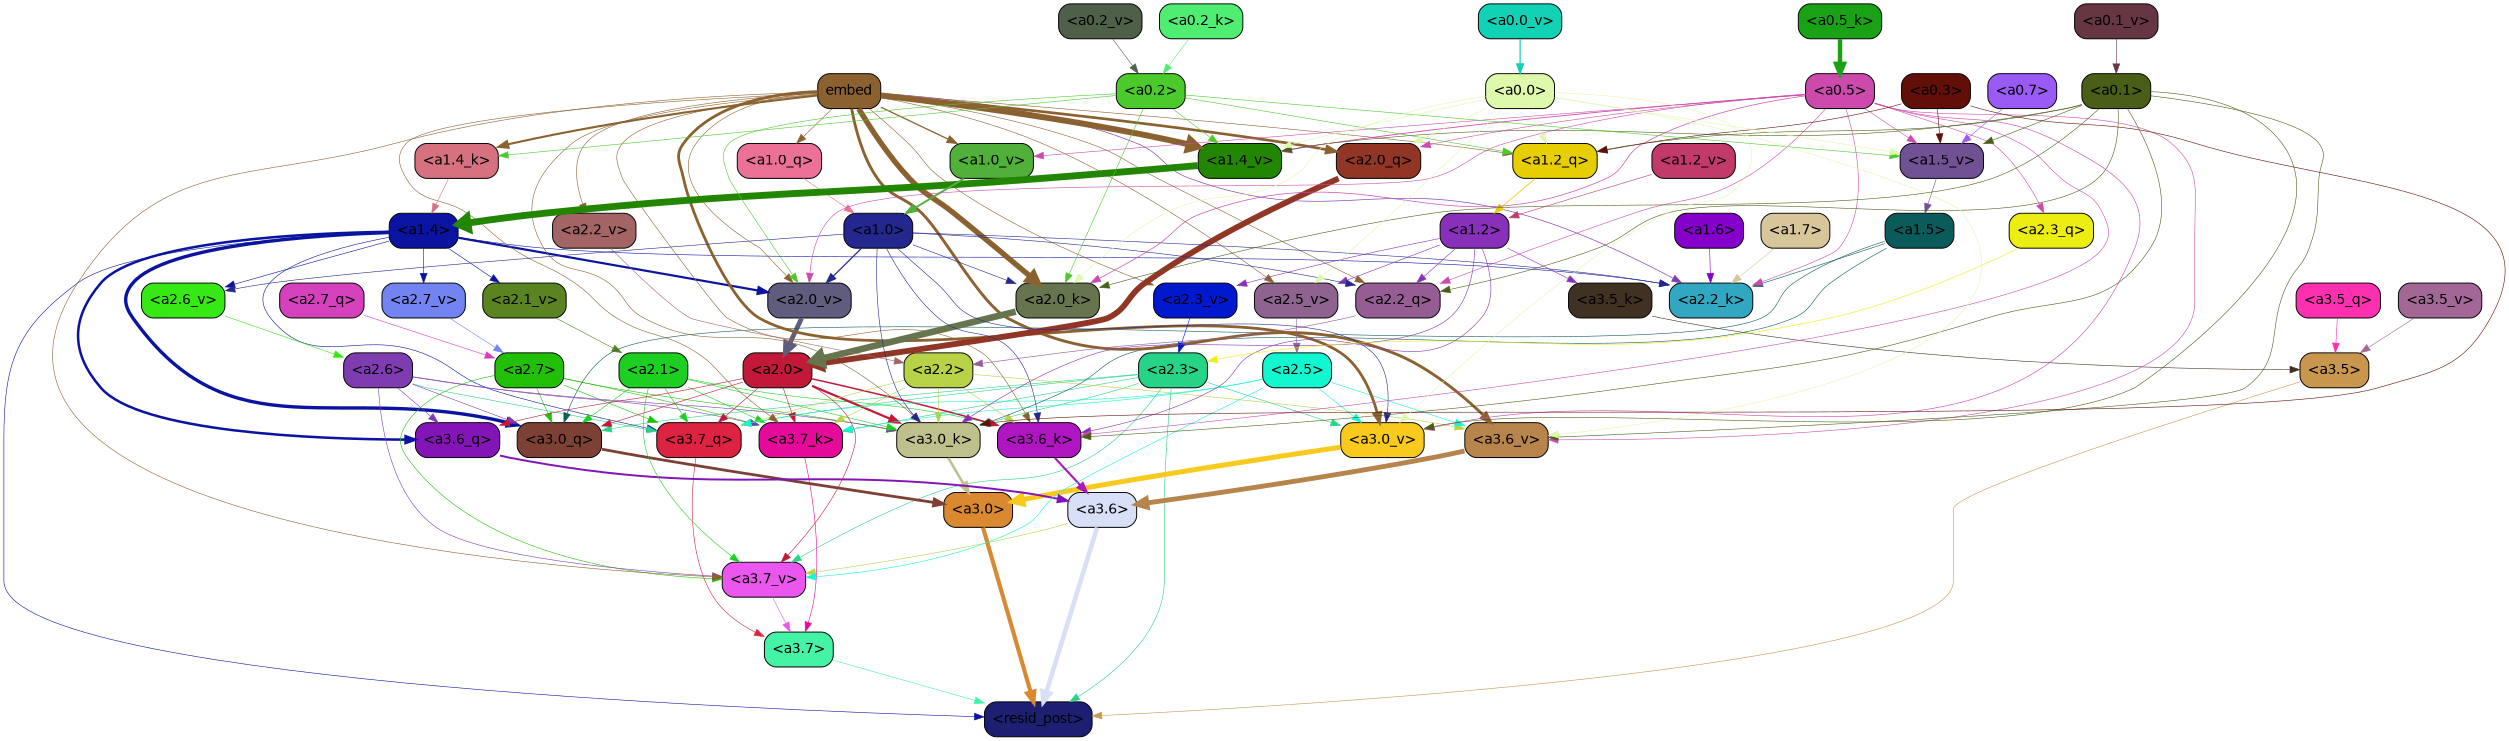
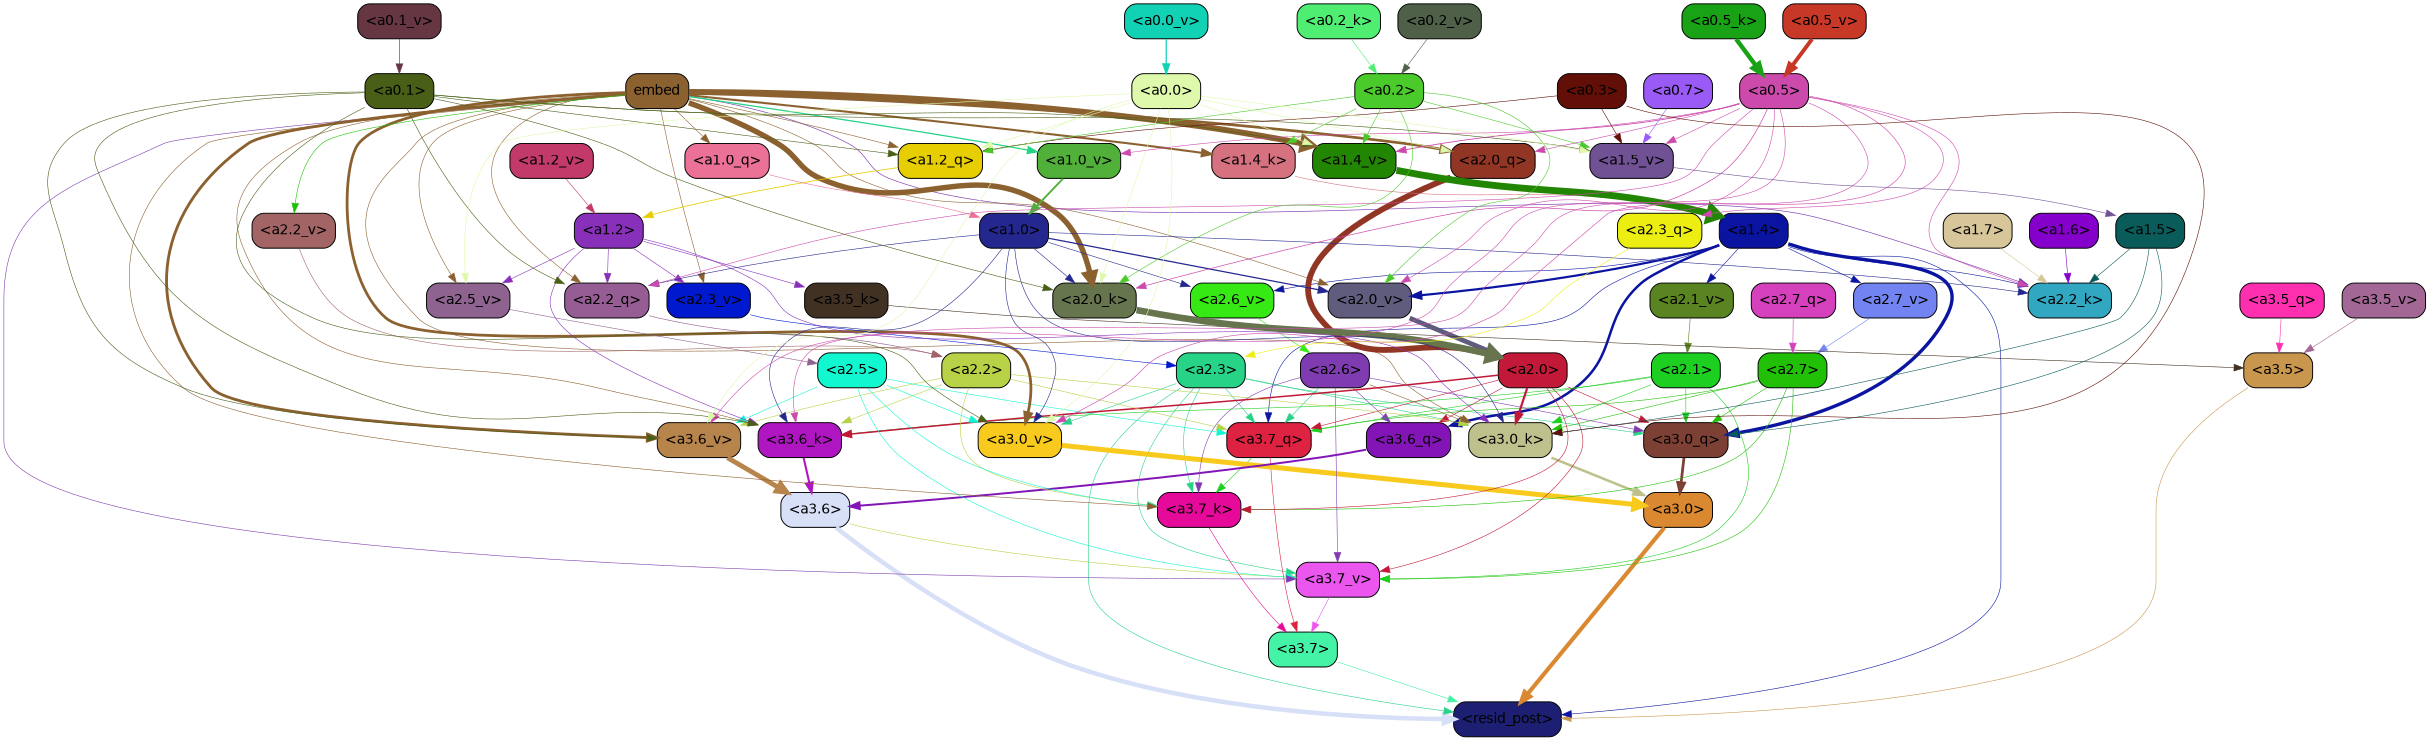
none -> (1824, 21)
(667, 111) -> (365, 129)
(914, 123) -> (867, 123)
(74, 294) -> (211, 524)
(650, 403) -> (1399, 396)
(722, 403) -> (1234, 475)
